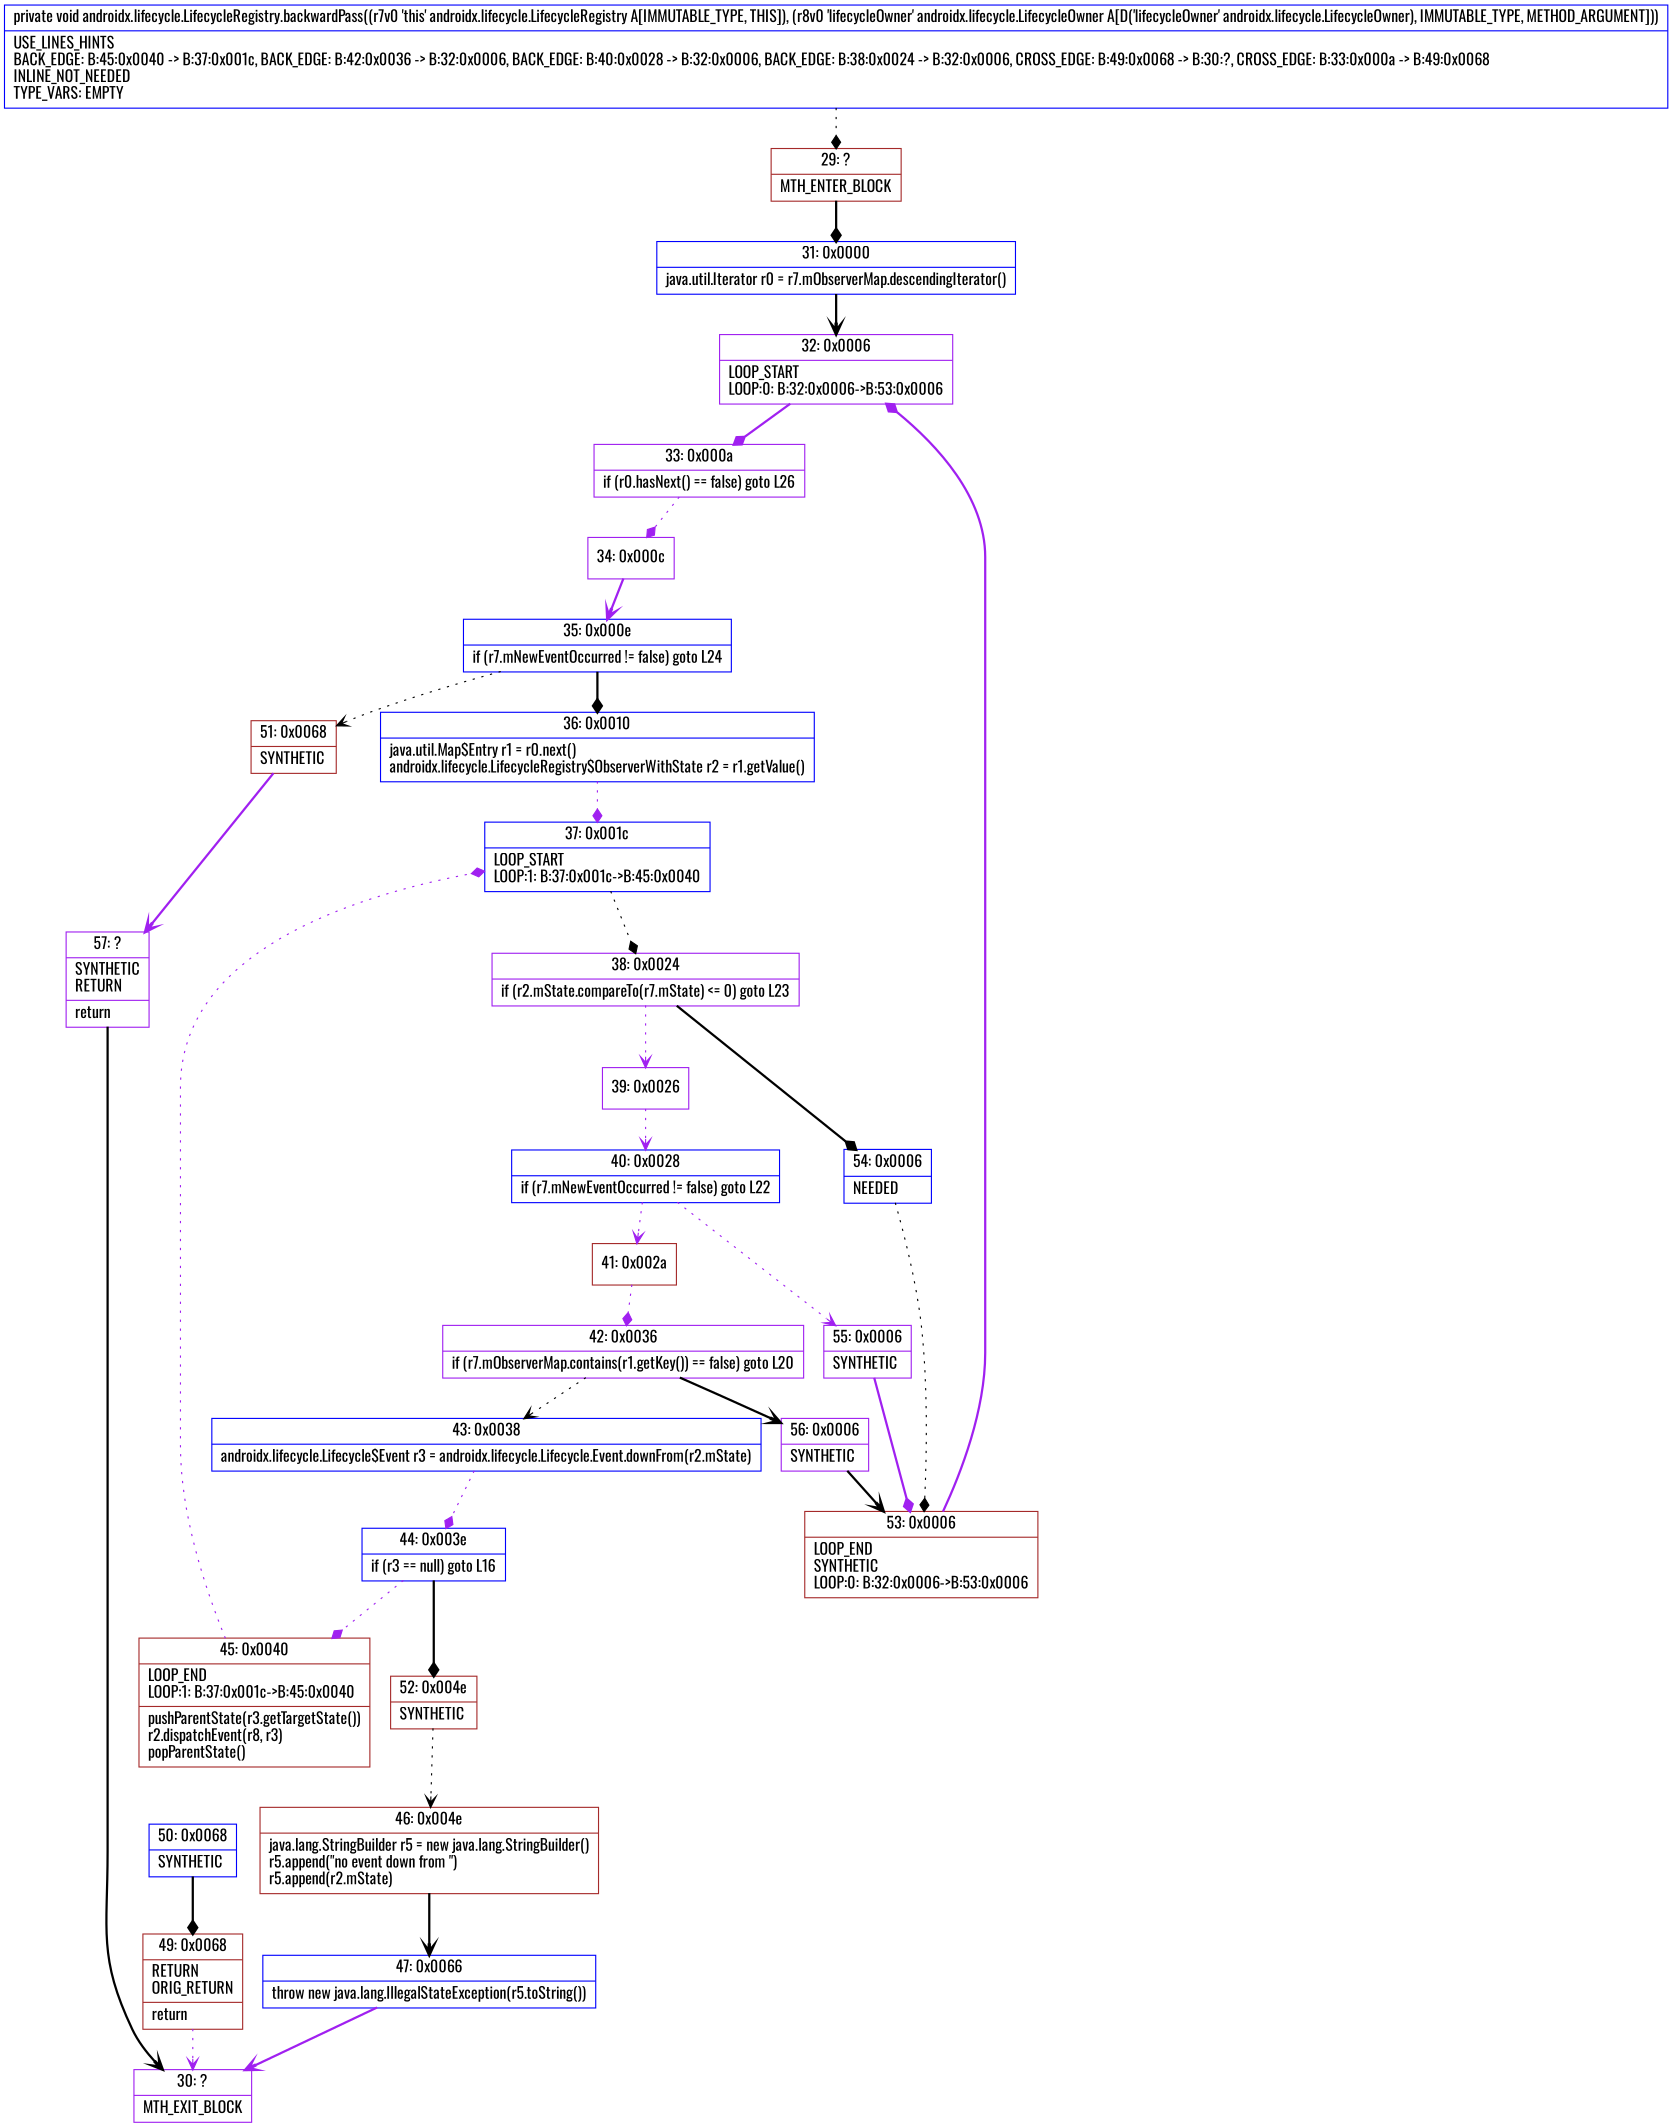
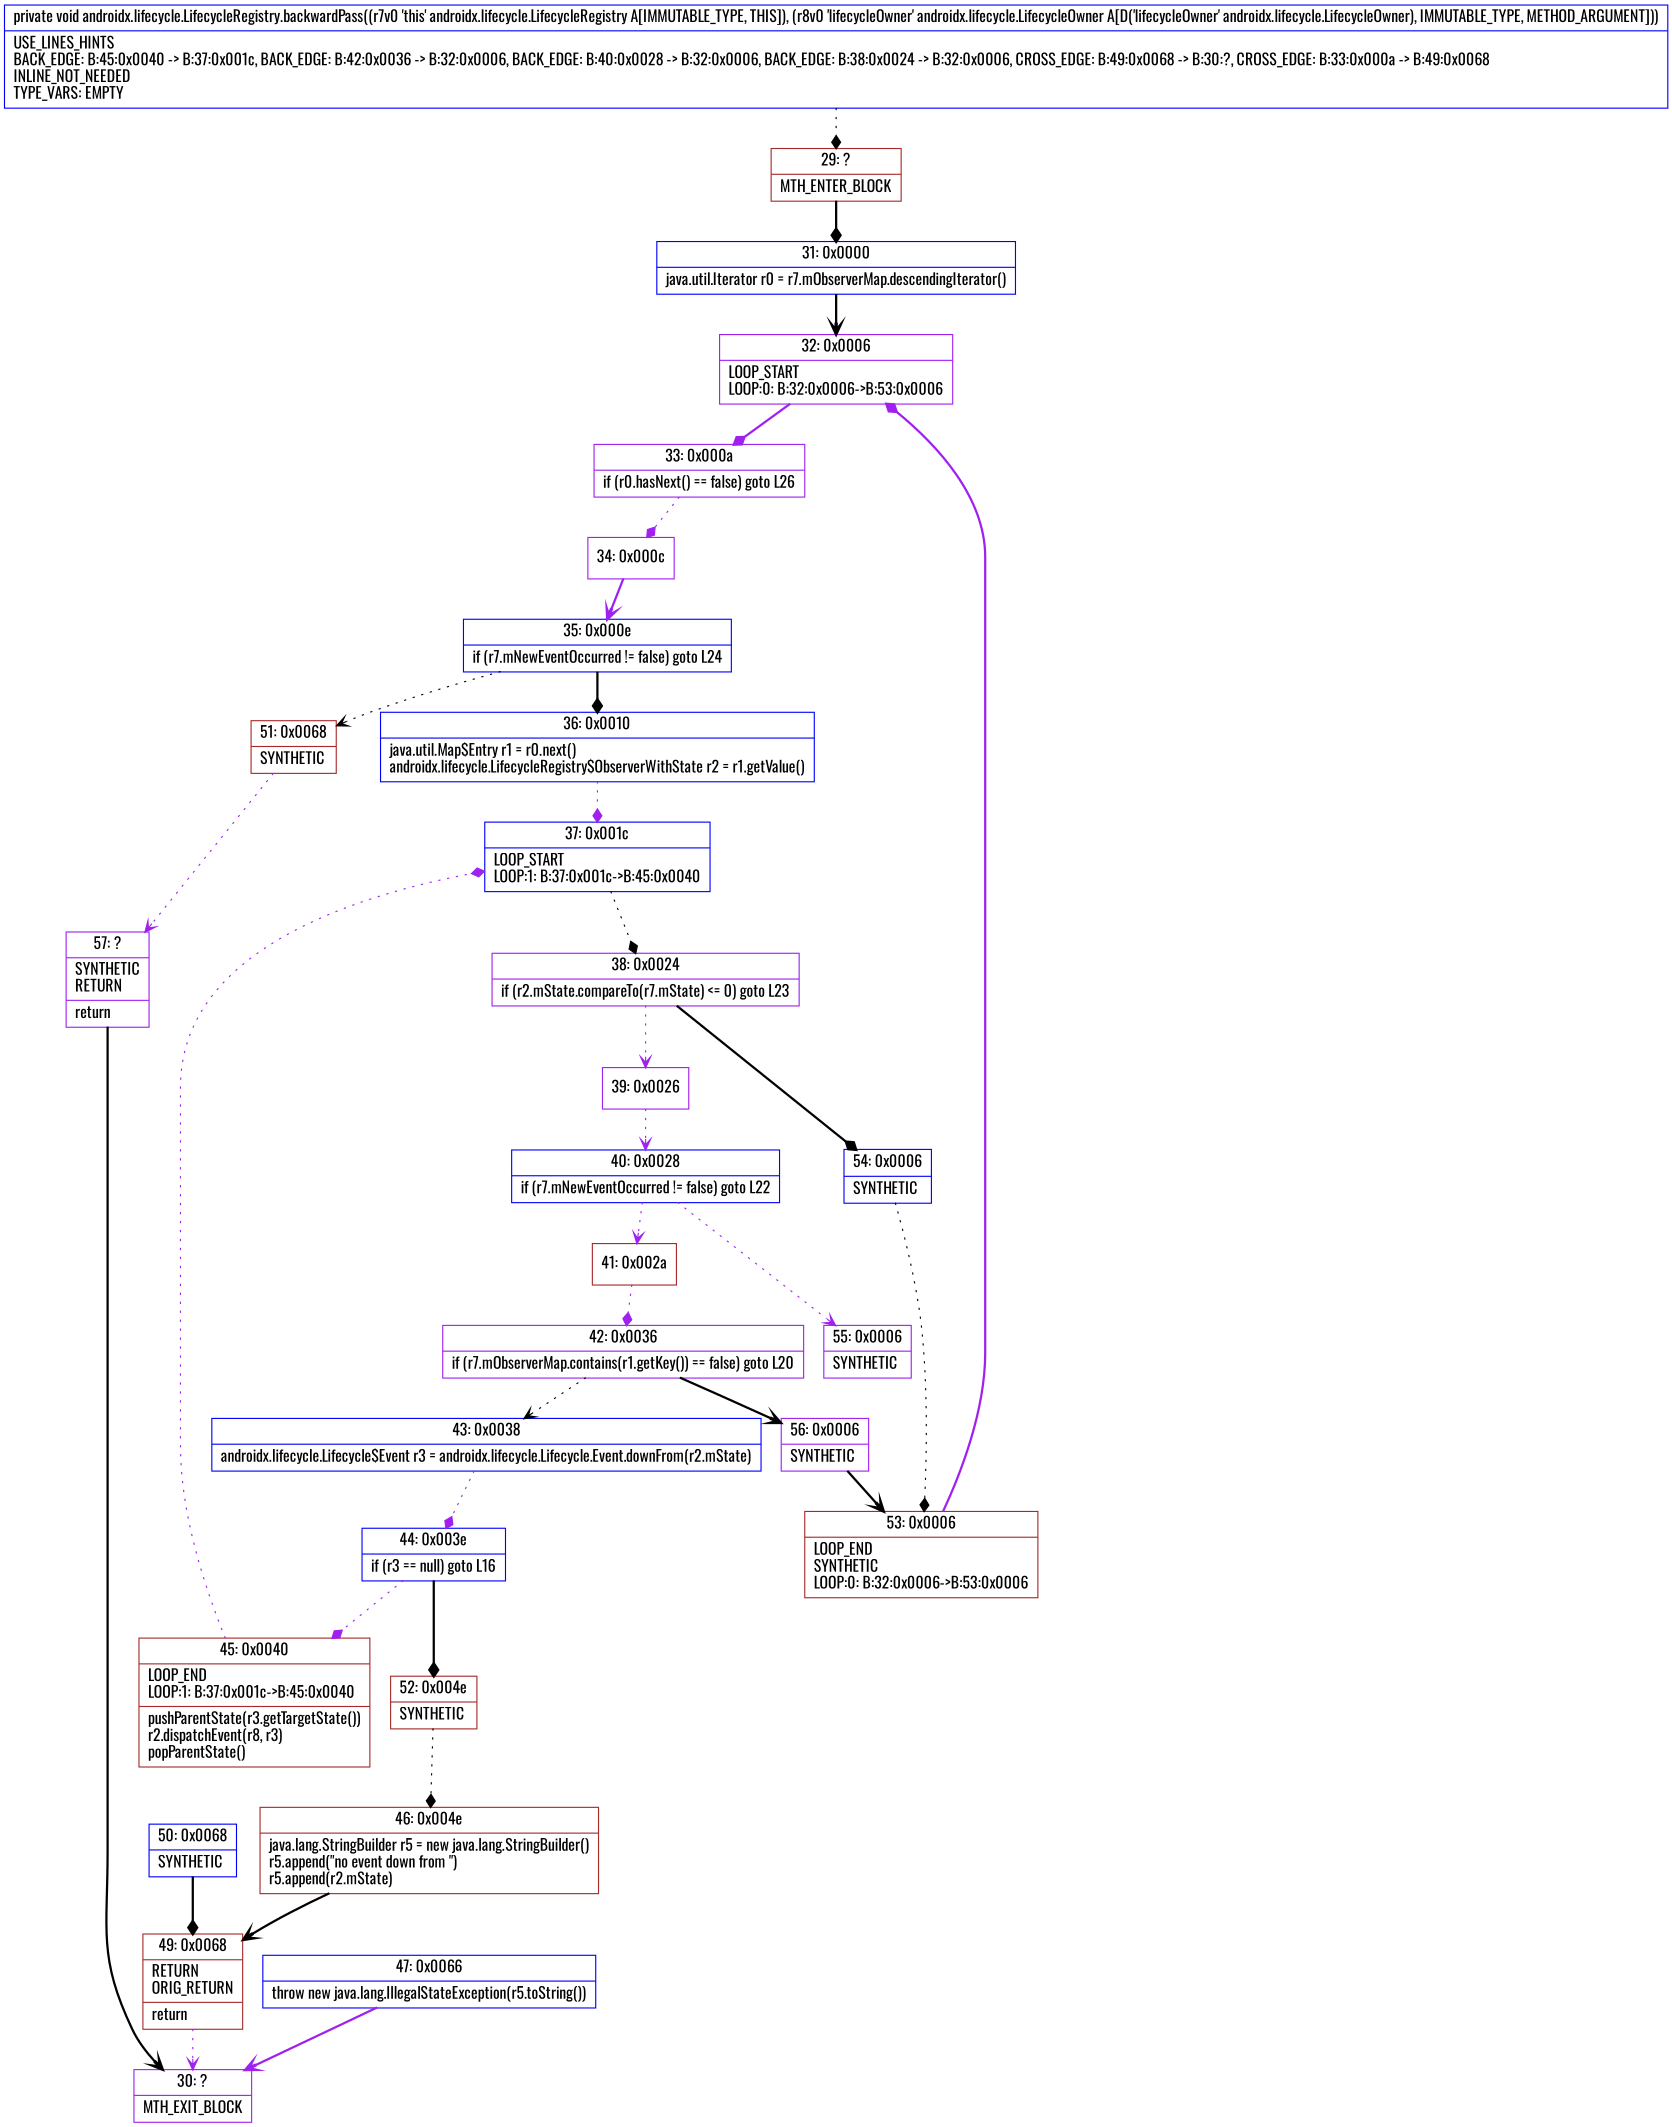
(213, 848) -> (213, 848)
(876, 1189) -> (885, 1189)
(890, 1438) -> none
(432, 1762) -> (432, 1762)
(429, 1919) -> (290, 1913)
